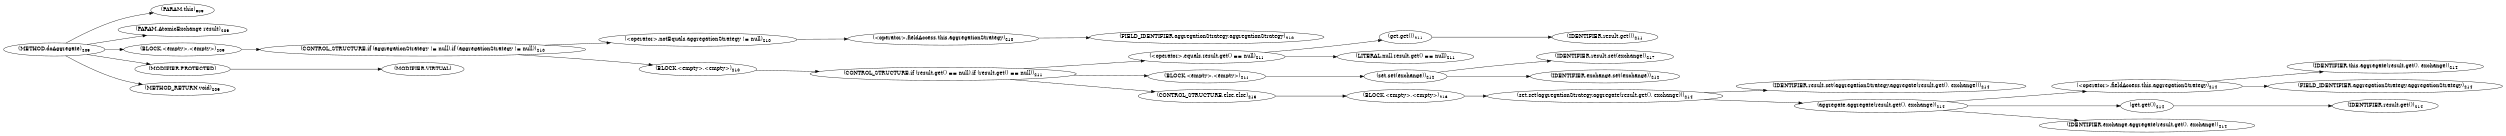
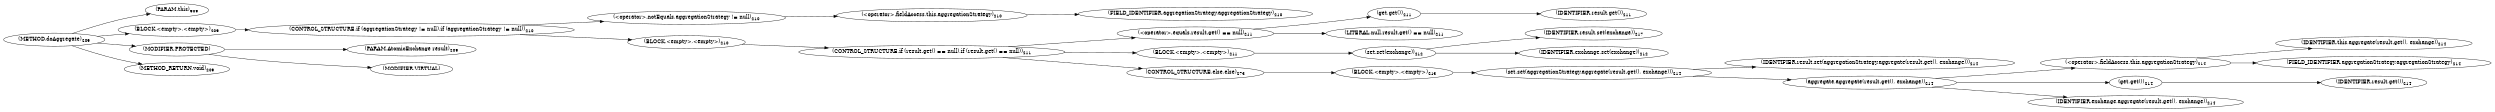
(115, 40) -> (284, 49)
(1252, 96) -> (1241, 72)
